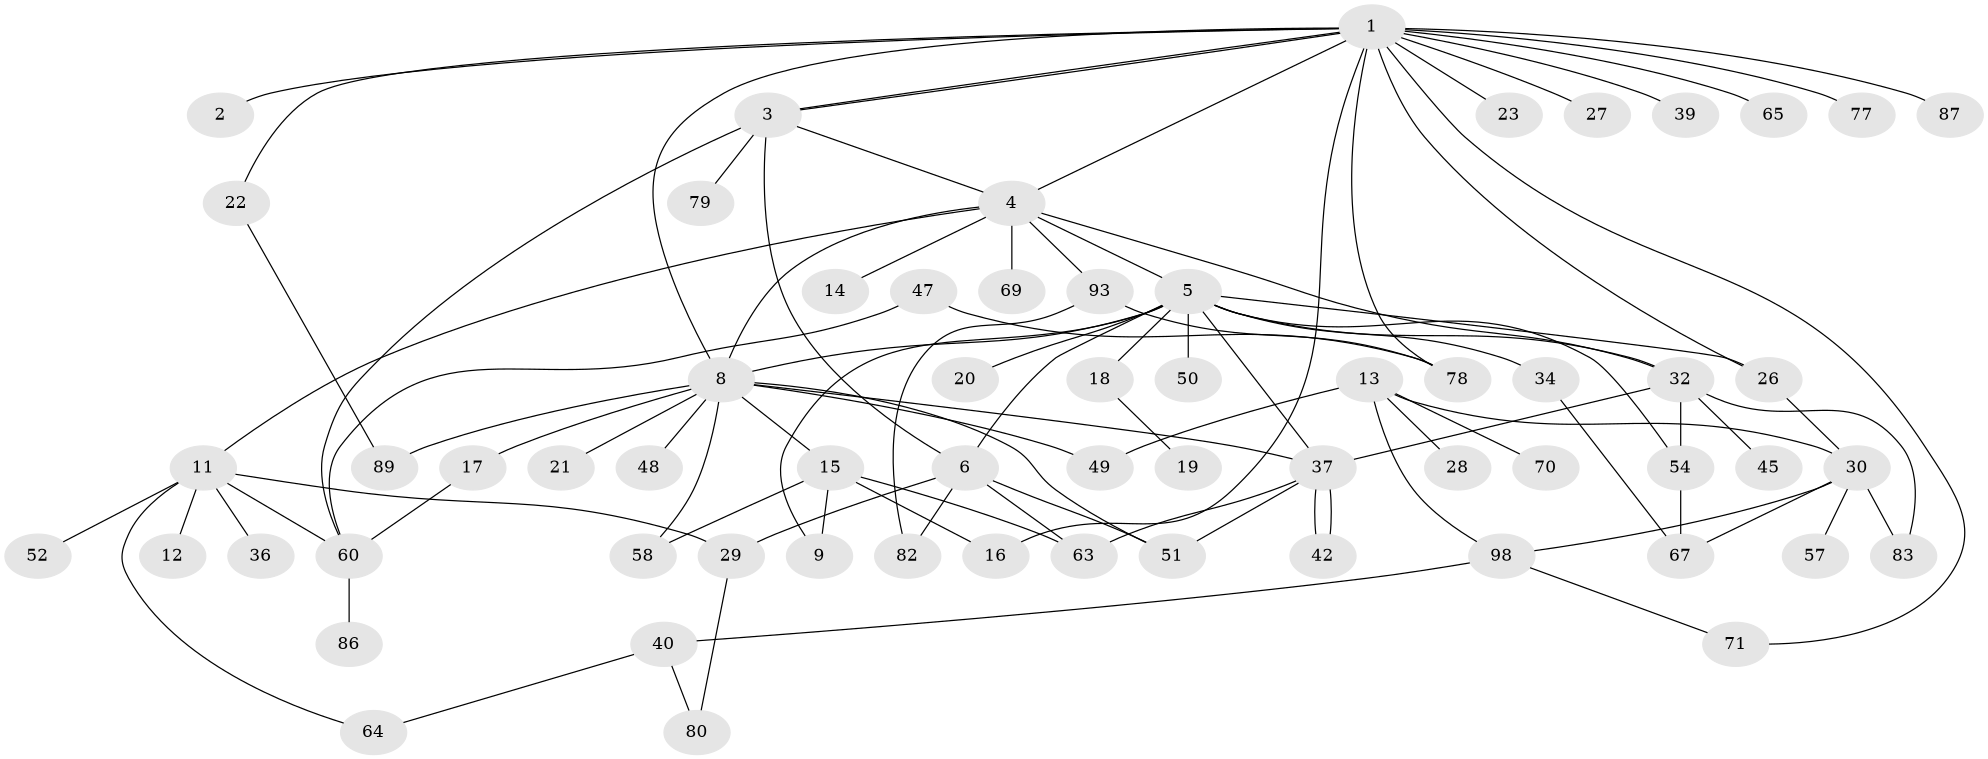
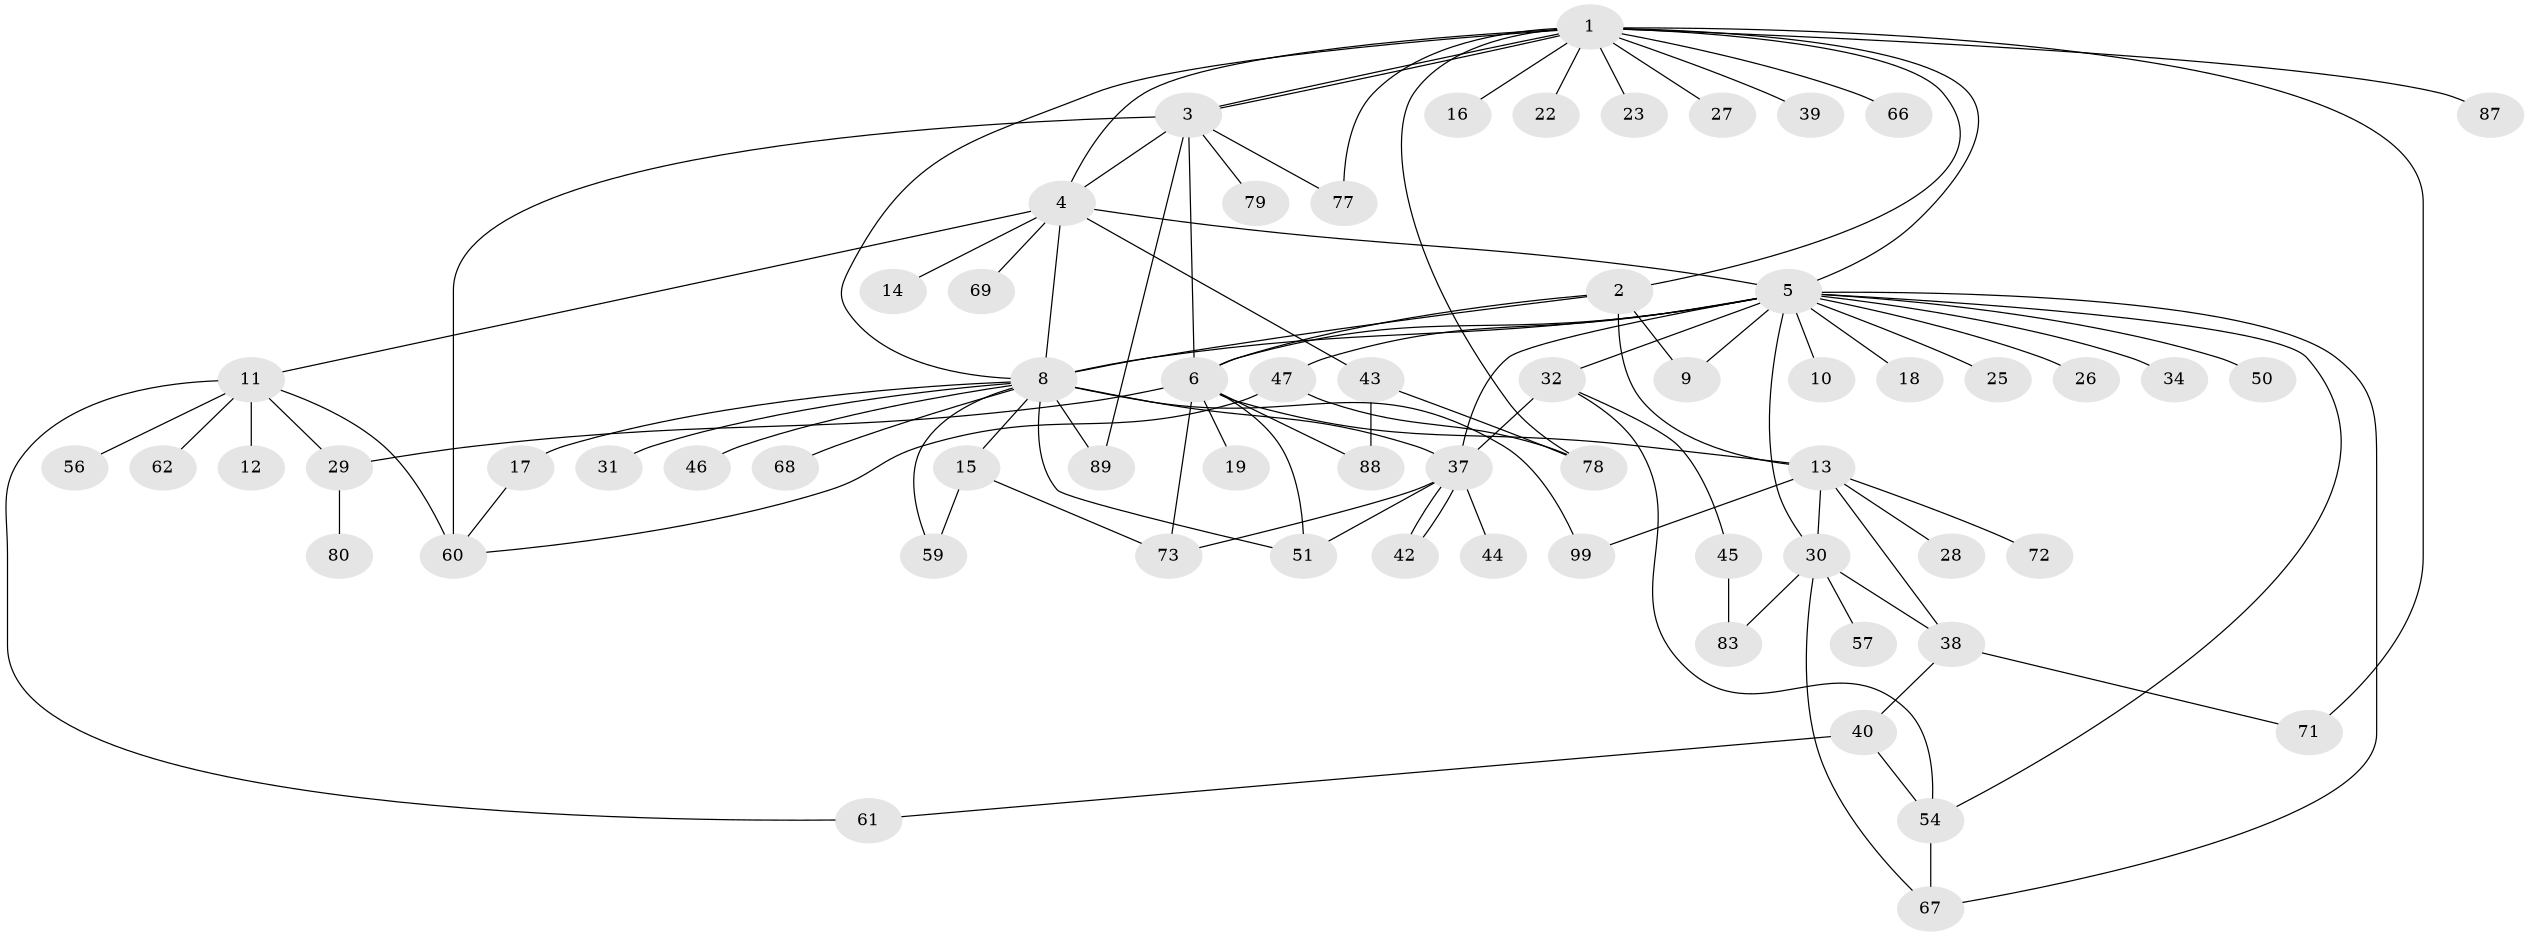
(1774, 115) -> (1899, 115)
none -> (1266, 159)
(1532, 237) -> (1931, 70)
(1100, 292) -> (1371, 380)
(1329, 300) -> none
none -> (1401, 320)
none -> (1531, 326)
none -> (1330, 330)
(311, 336) -> (1145, 292)
(965, 380) -> (1998, 380)
none -> (1822, 380)
(1854, 414) -> (1729, 600)
(1144, 424) -> (1215, 424)
none -> (1669, 424)
(1813, 424) -> (1770, 428)
none -> (1445, 435)
(561, 468) -> (609, 468)
(649, 468) -> (785, 468)
none -> (697, 468)
(1100, 468) -> (1582, 556)
(1546, 468) -> (2040, 556)
(1613, 468) -> (2377, 509)
(826, 506) -> (1651, 333)
(913, 512) -> none
(38, 556) -> (163, 468)
(261, 556) -> (75, 468)
(643, 556) -> (934, 556)
(908, 556) -> (1371, 468)
(1084, 556) -> (1169, 556)
none -> (1493, 556)
(1502, 556) -> (1952, 644)
(349, 644) -> none
(680, 688) -> (1897, 777)
(374, 733) -> (869, 821)
